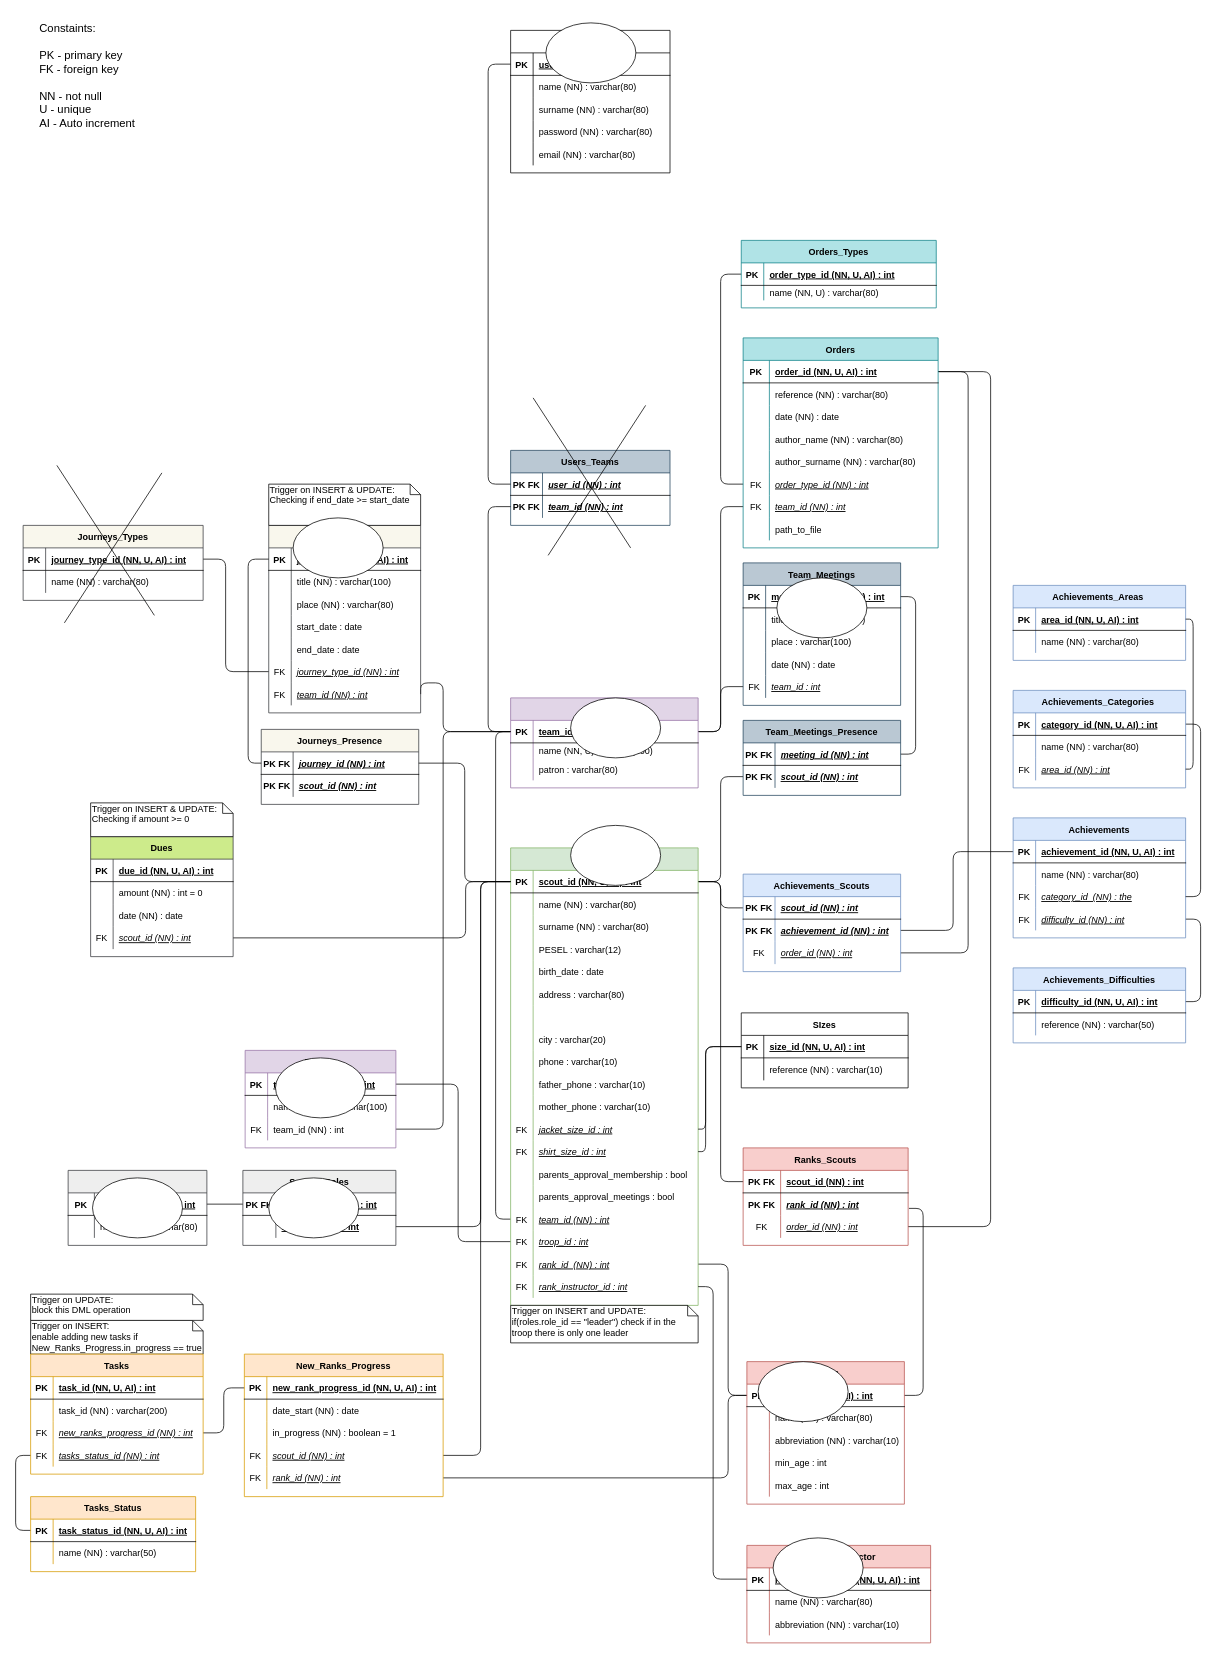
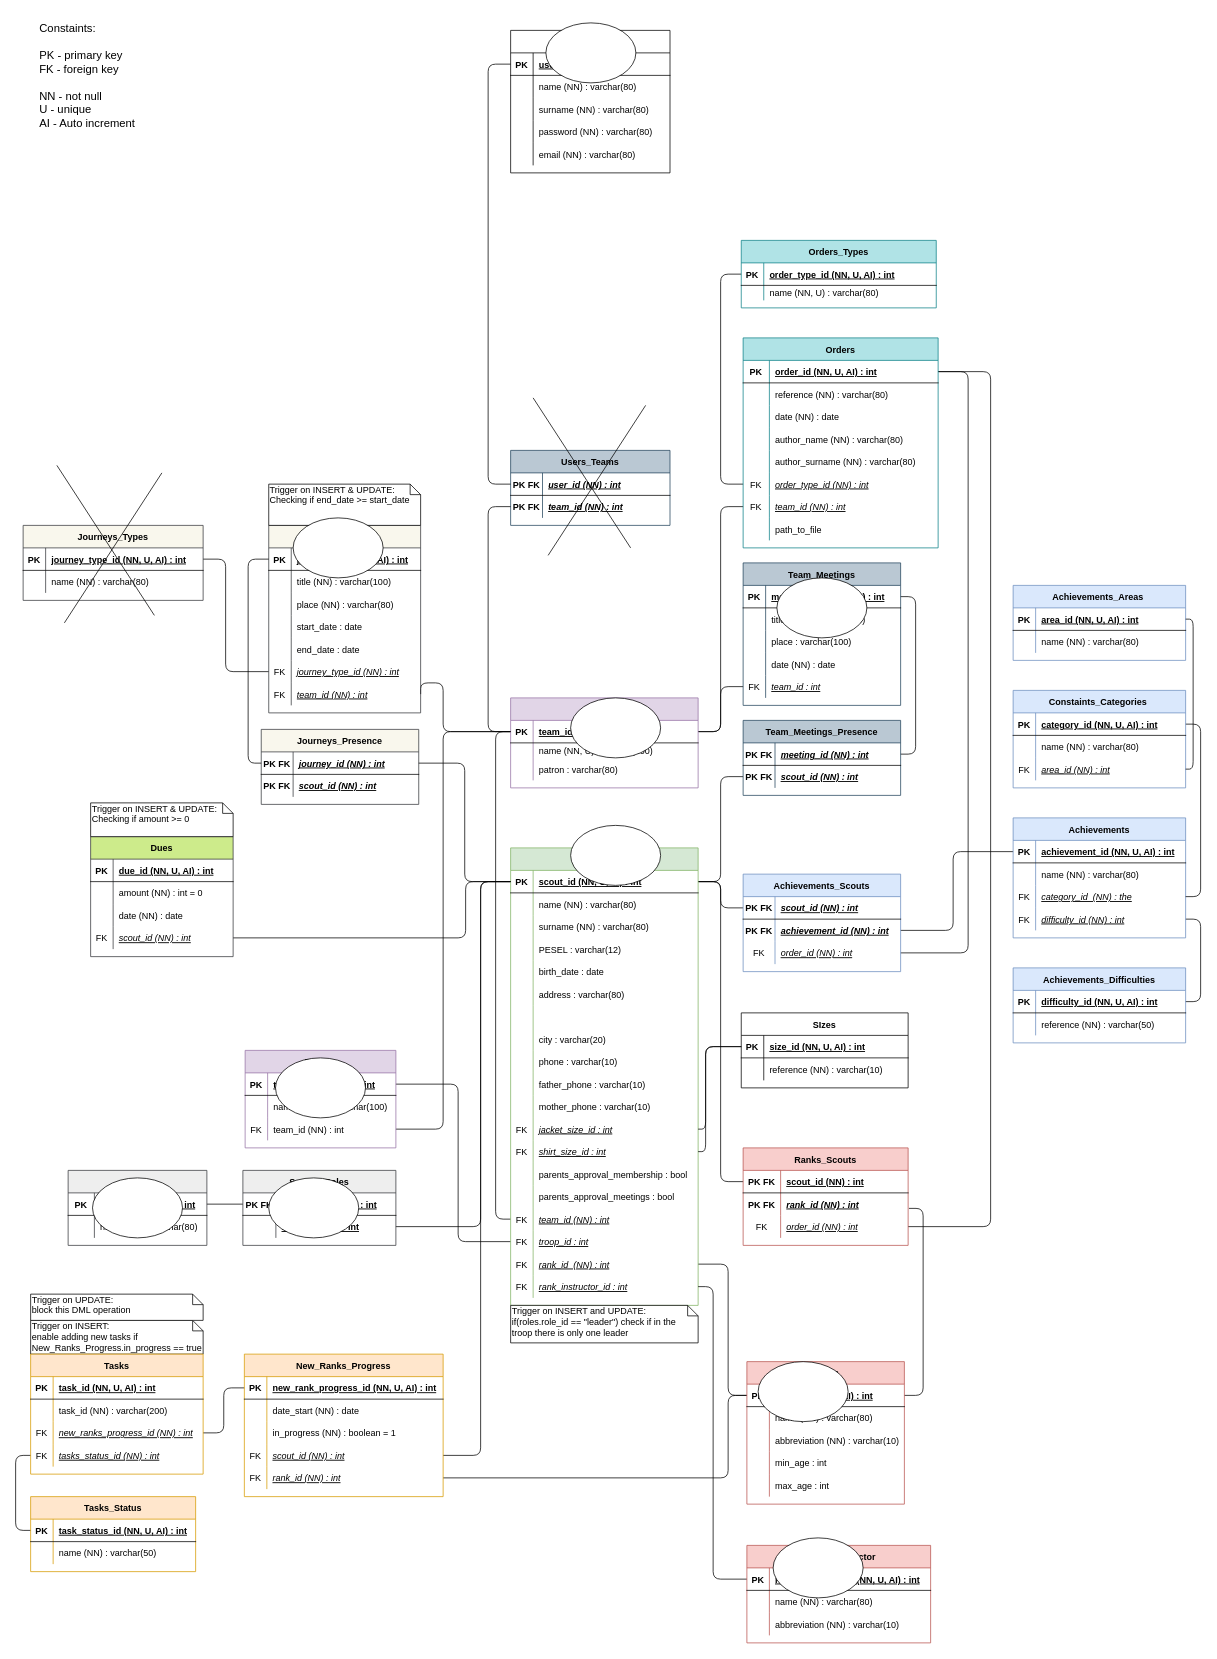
(1099, 702) -> (1099, 702)
